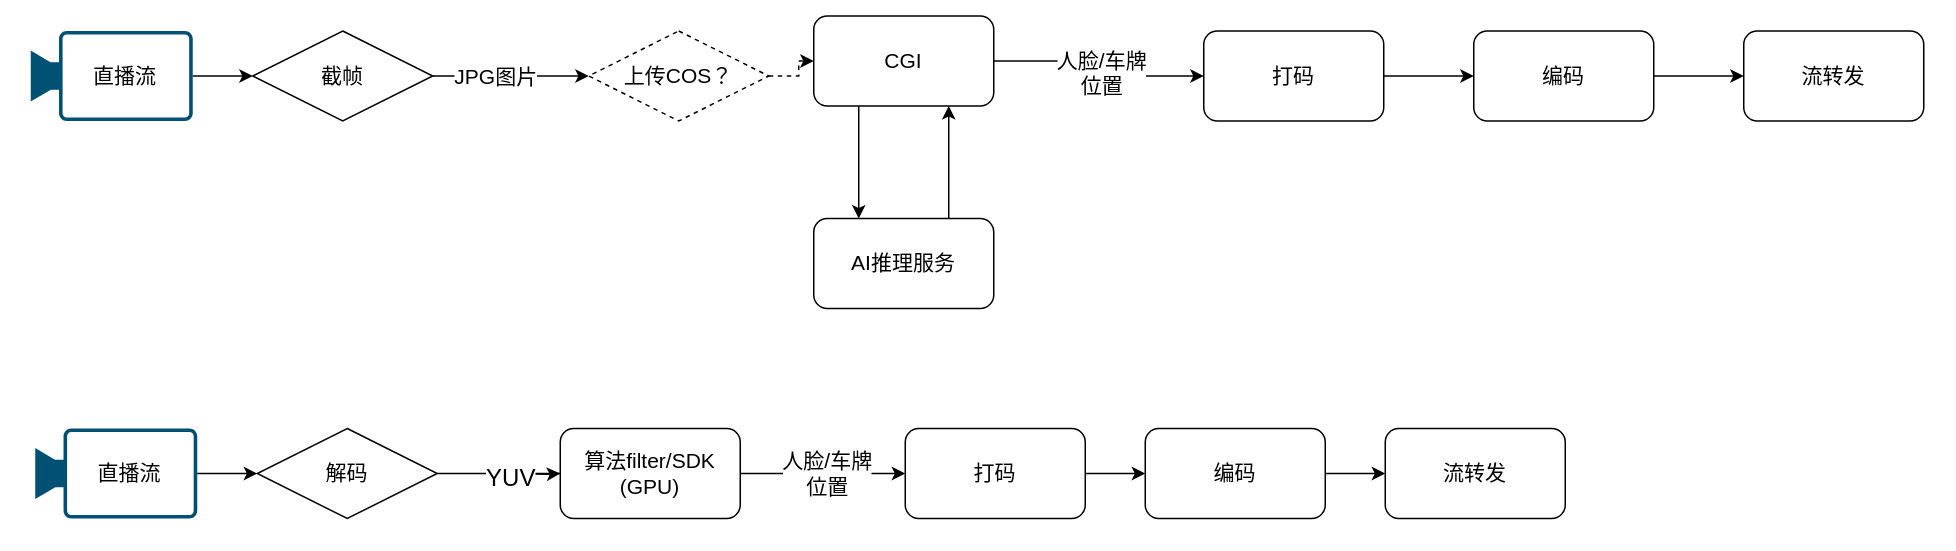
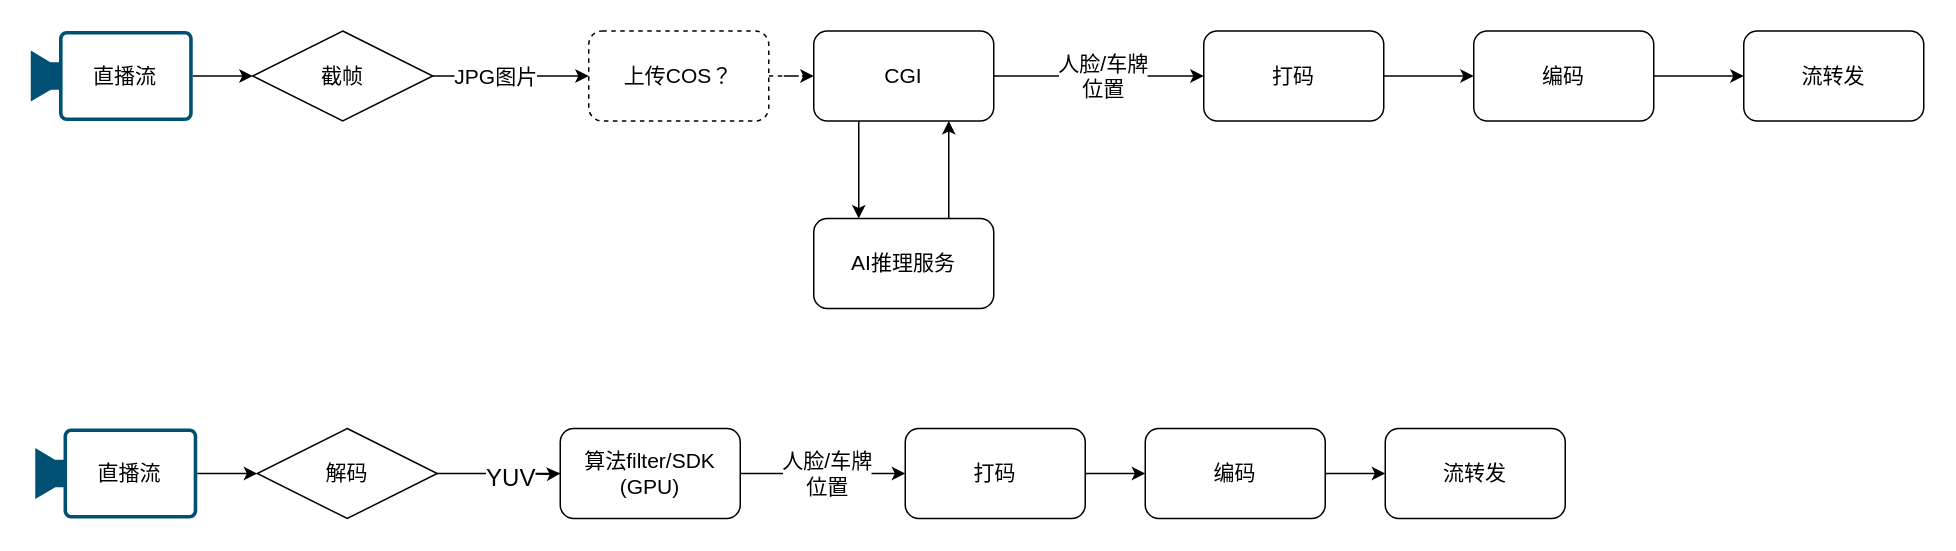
(904, 61) -> (904, 76)
(679, 76) -> (679, 76)
